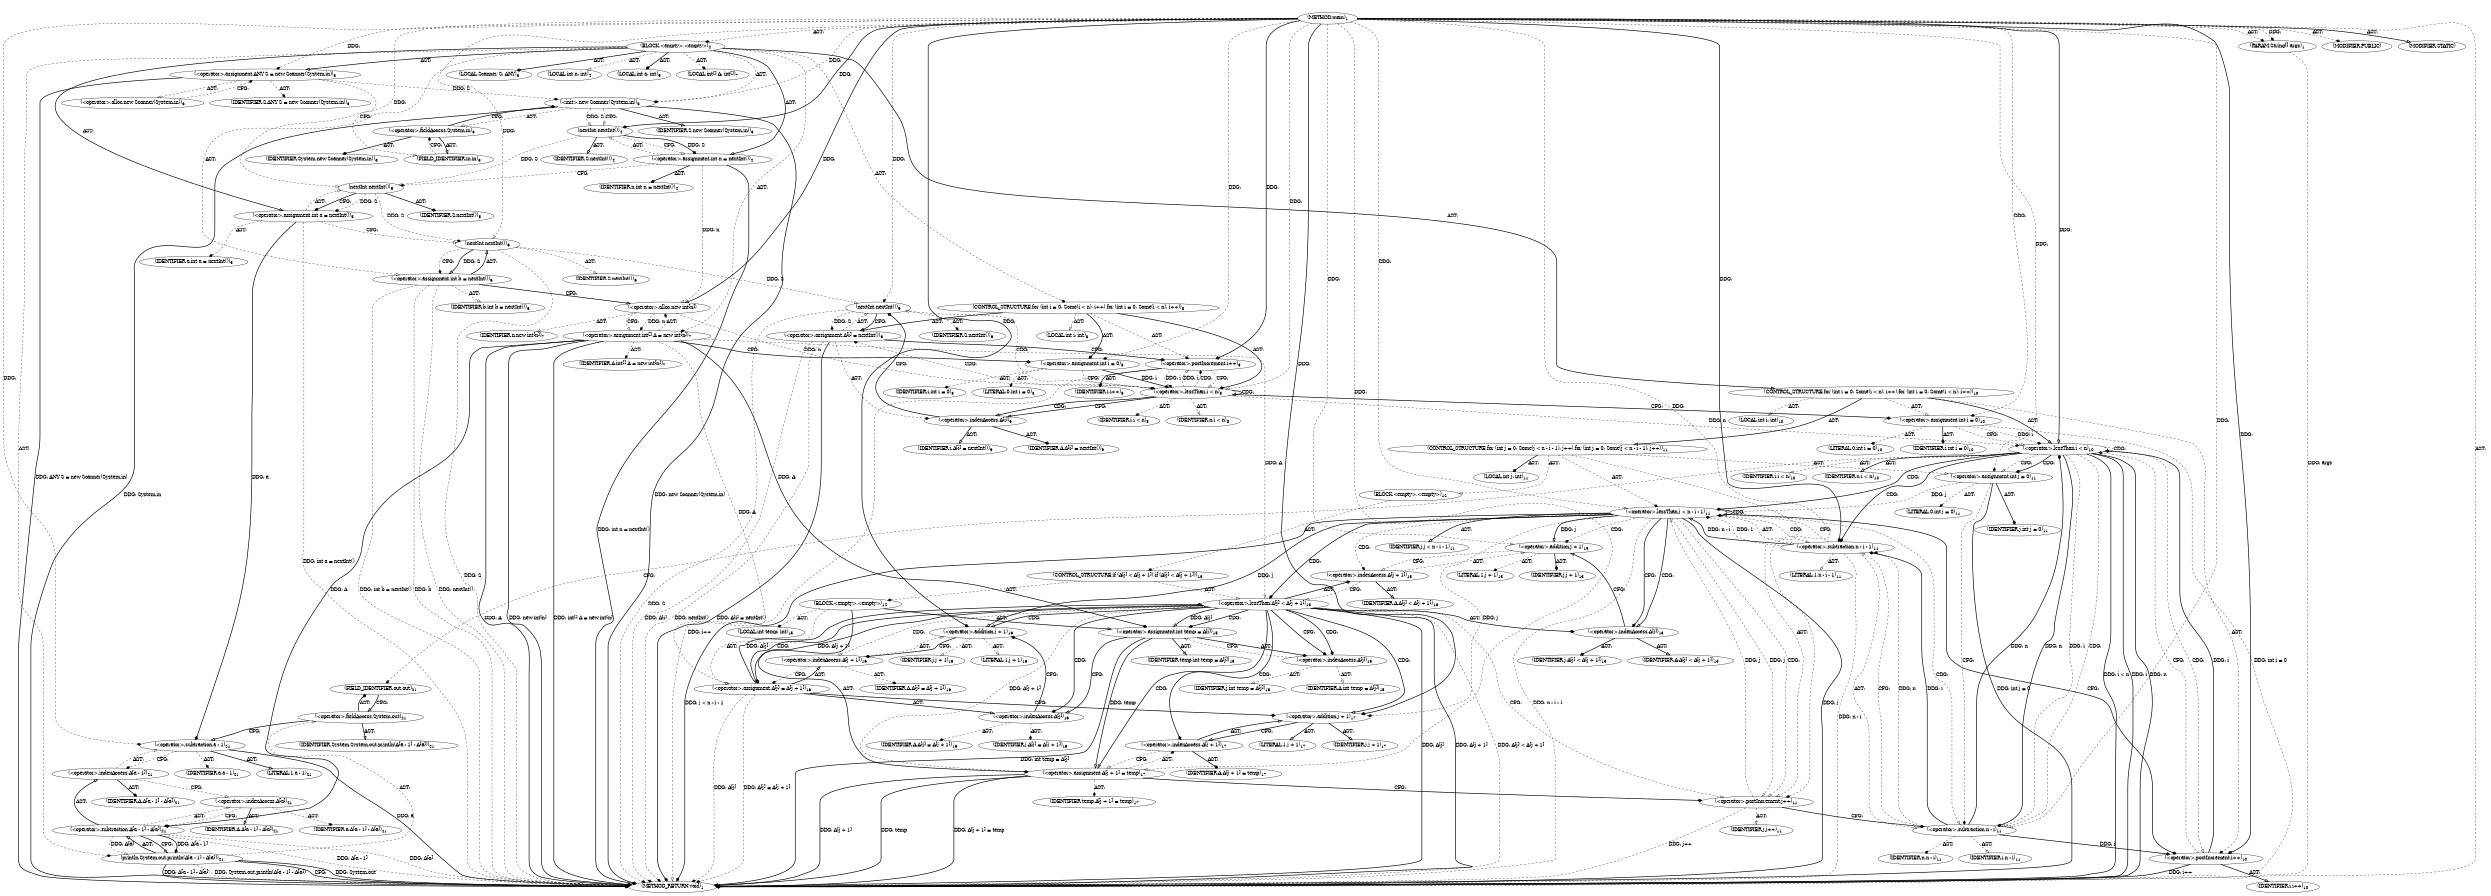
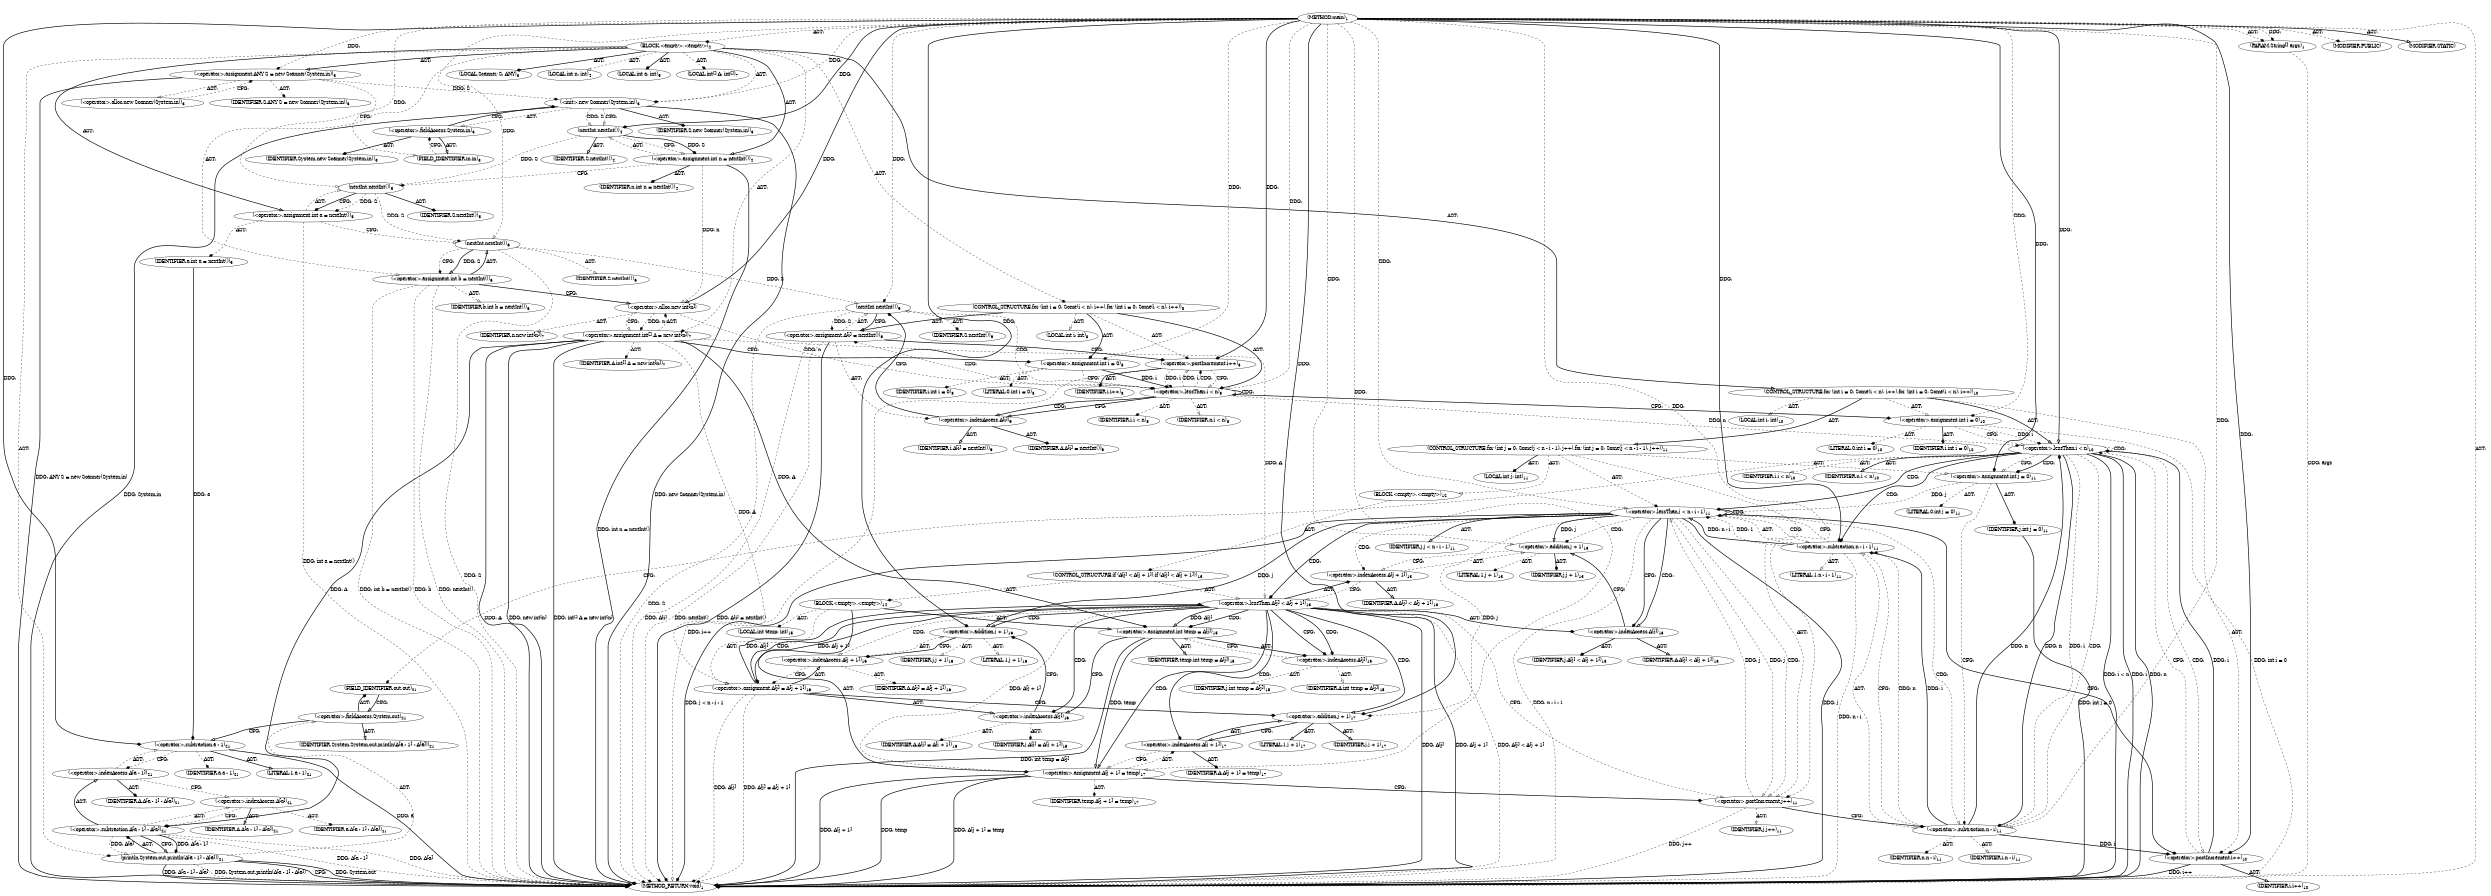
(260, 26) -> (260, 26)
(1905, 35) -> (1905, 35)
(651, 117) -> (651, 117)
(252, 475) -> (193, 502)
(142, 847) -> (142, 847)
(1871, 874) -> (1589, 884)
